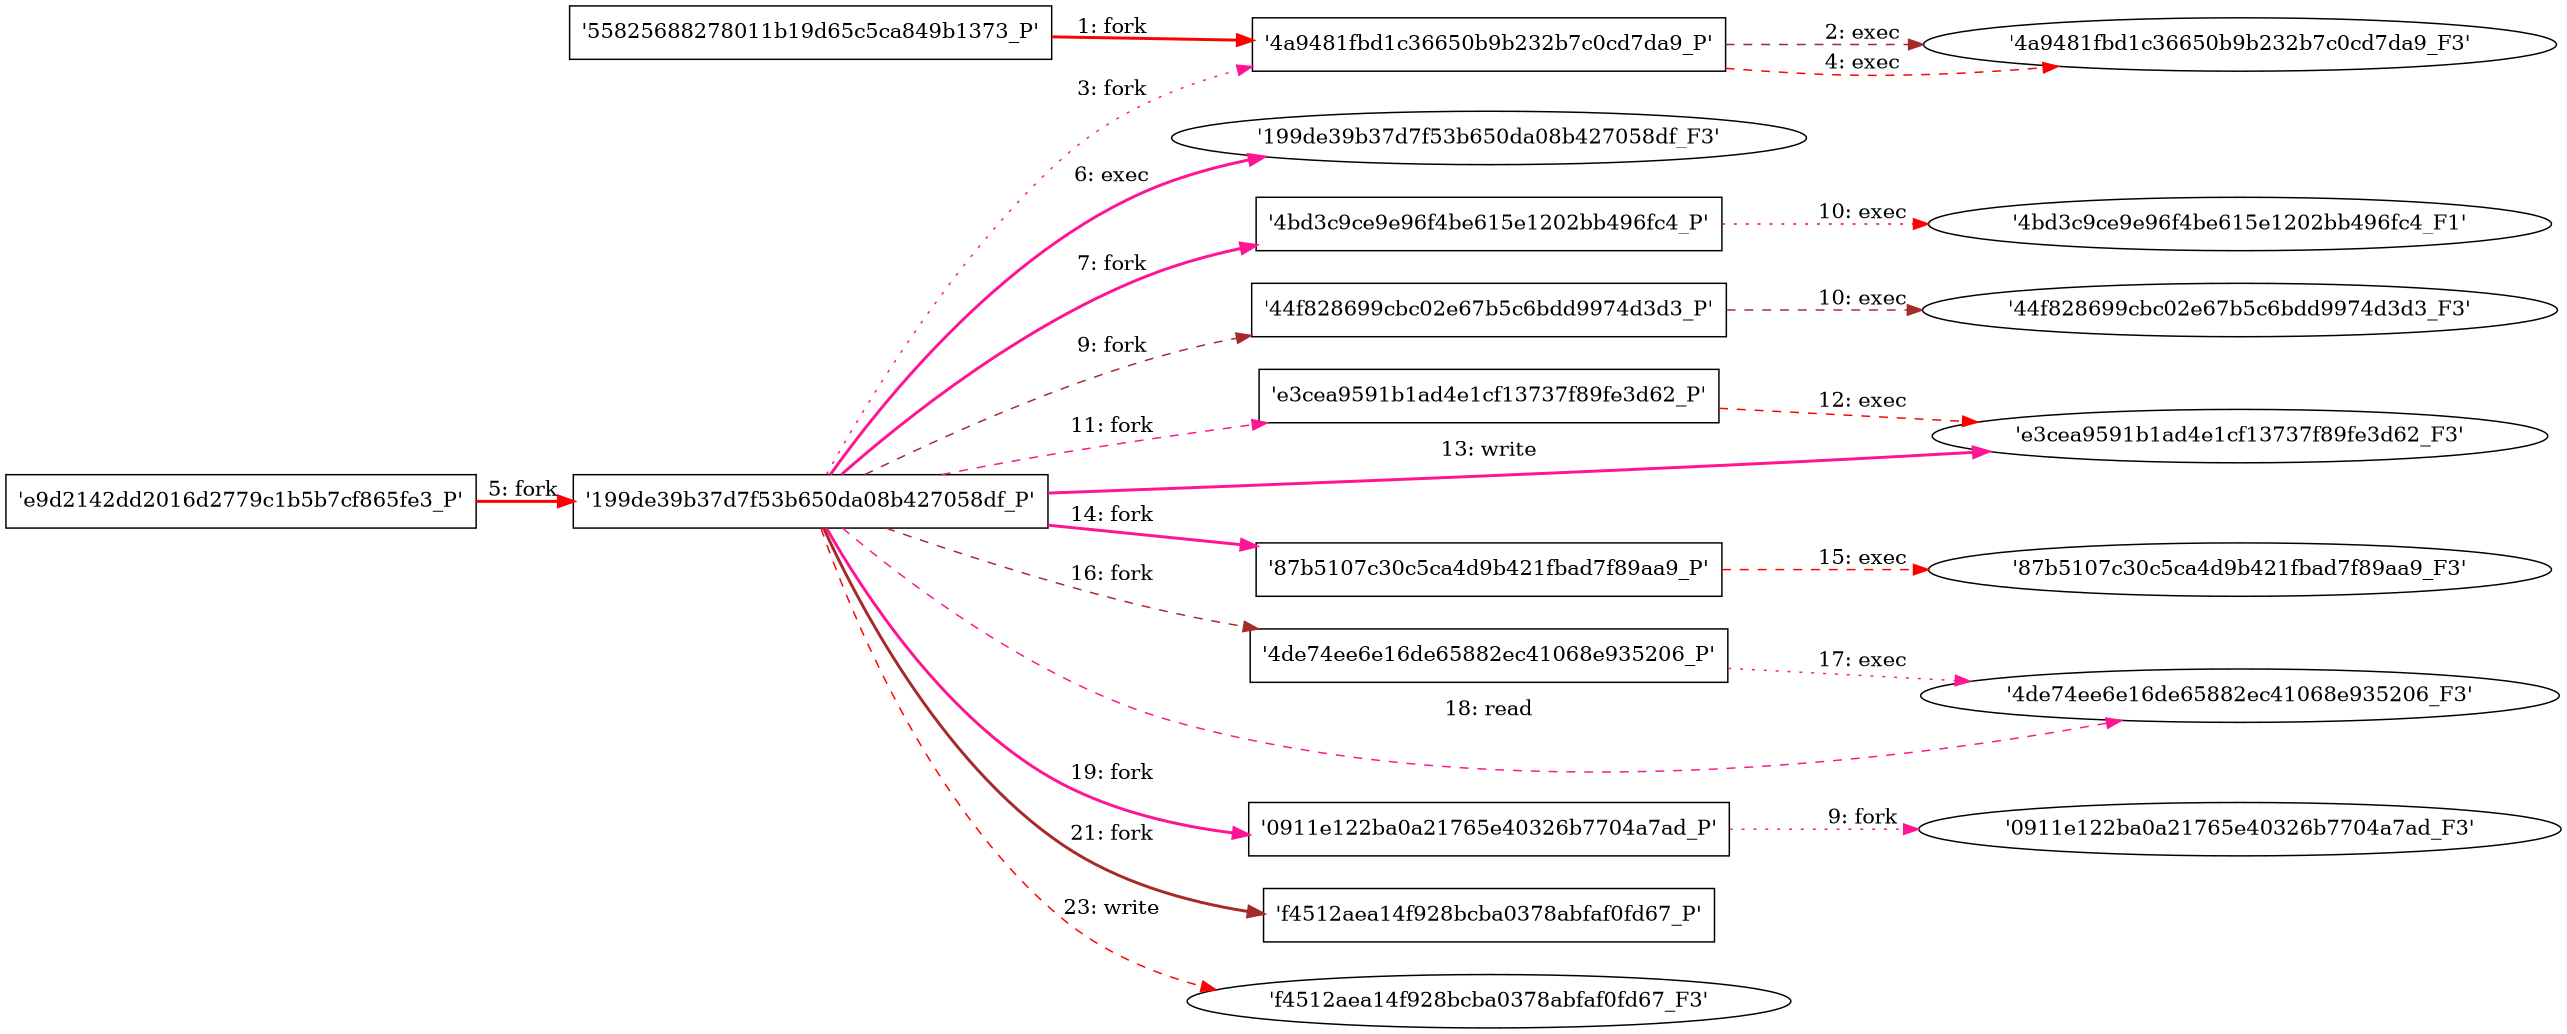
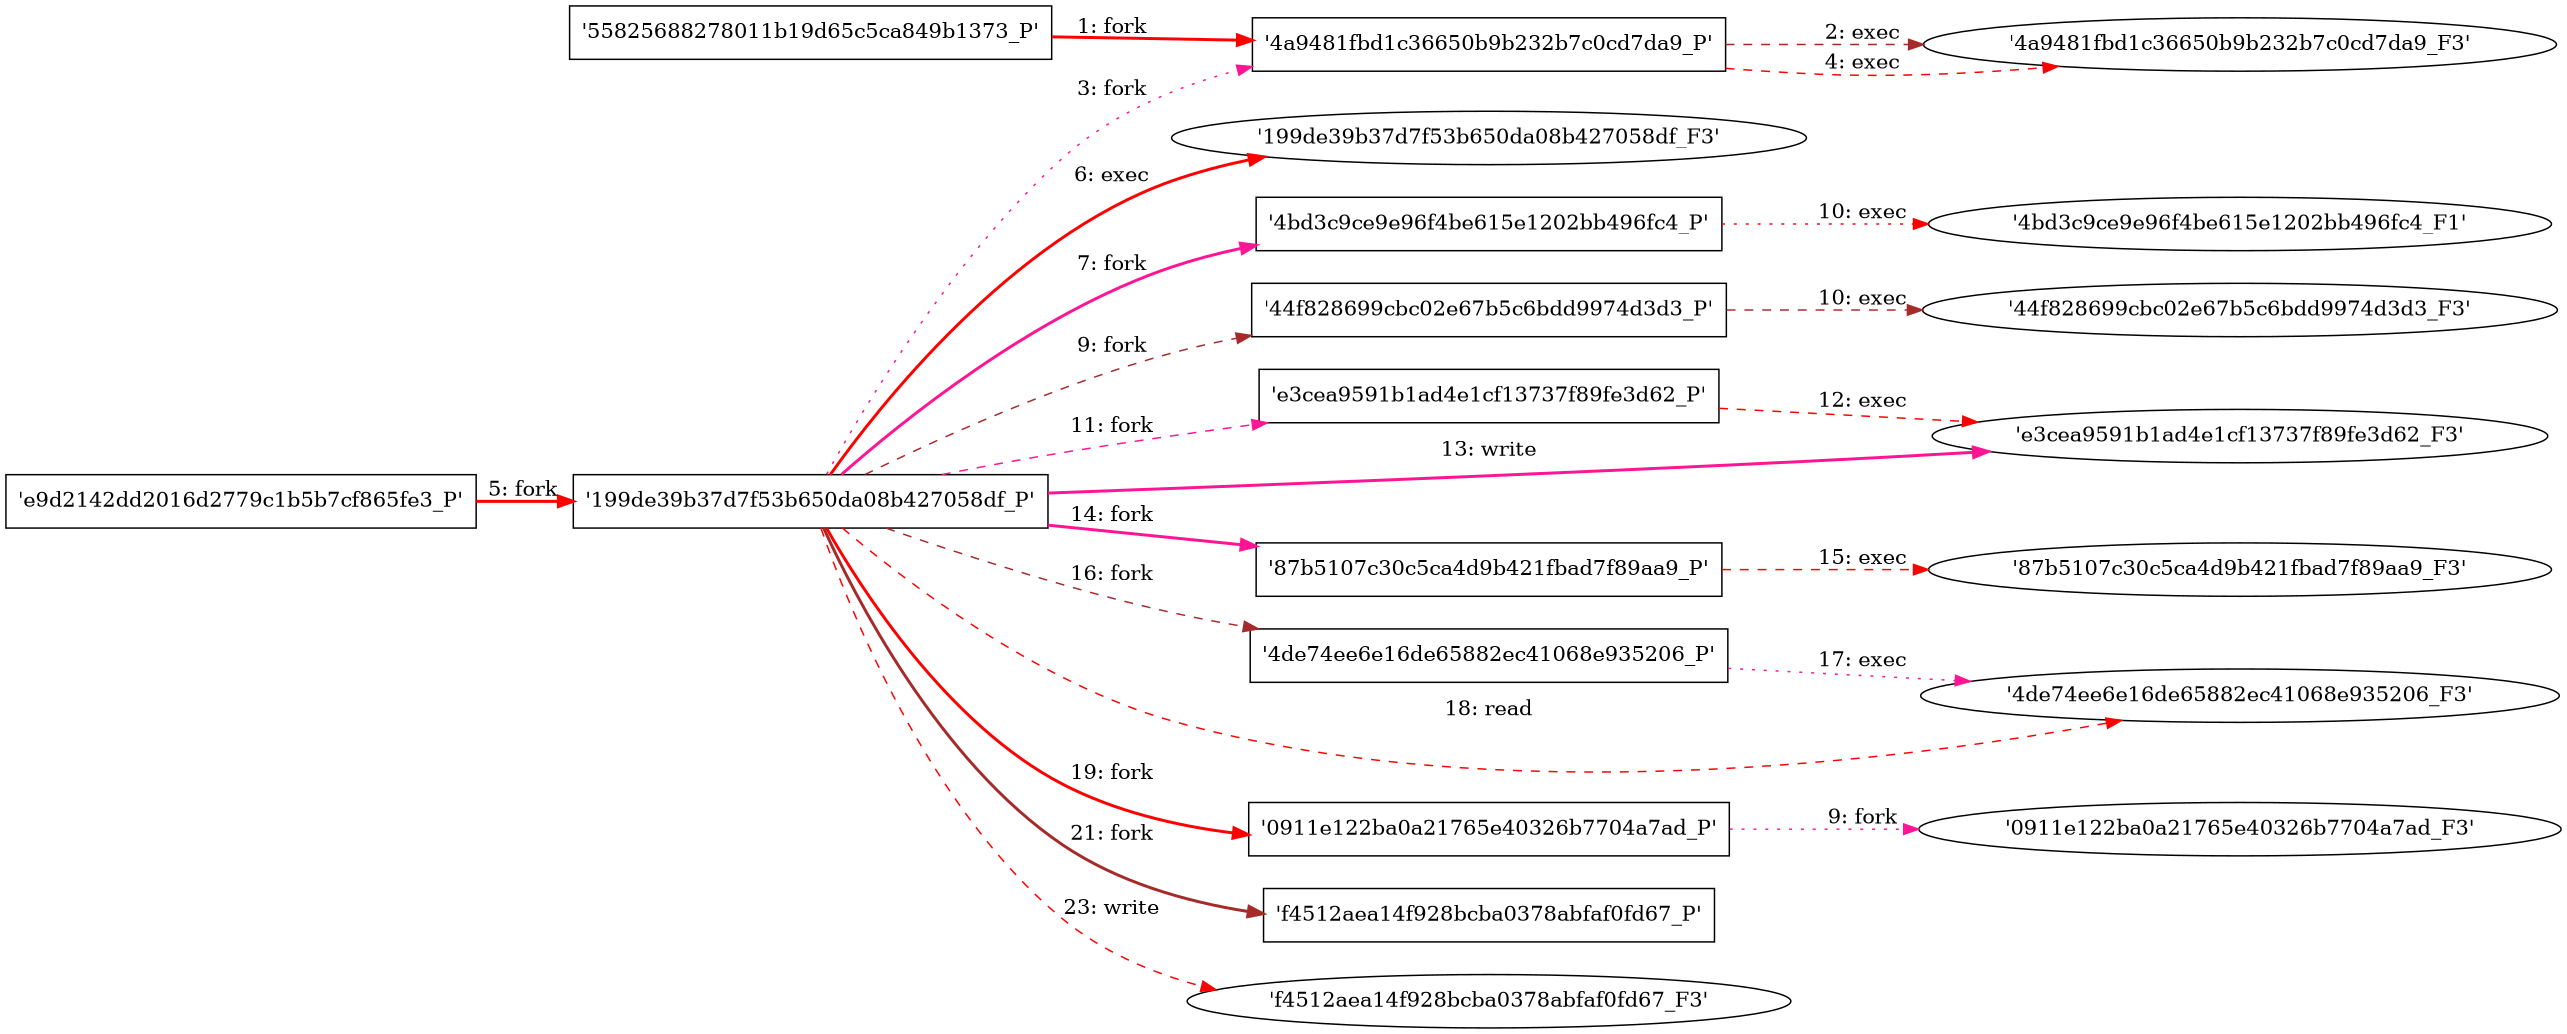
(1011, 277) -> (1011, 277)
(991, 735) -> (991, 735)
(1446, 766) -> (1446, 766)
